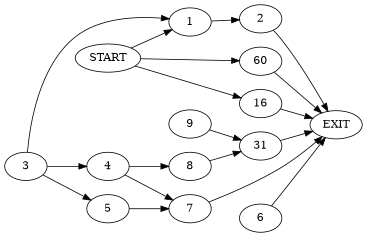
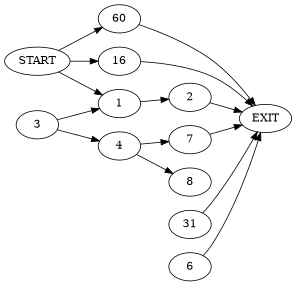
(190, 124) -> none
(222, 157) -> none
(108, 209) -> none
